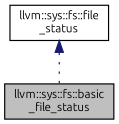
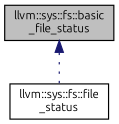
(59, 68) -> (59, 68)
